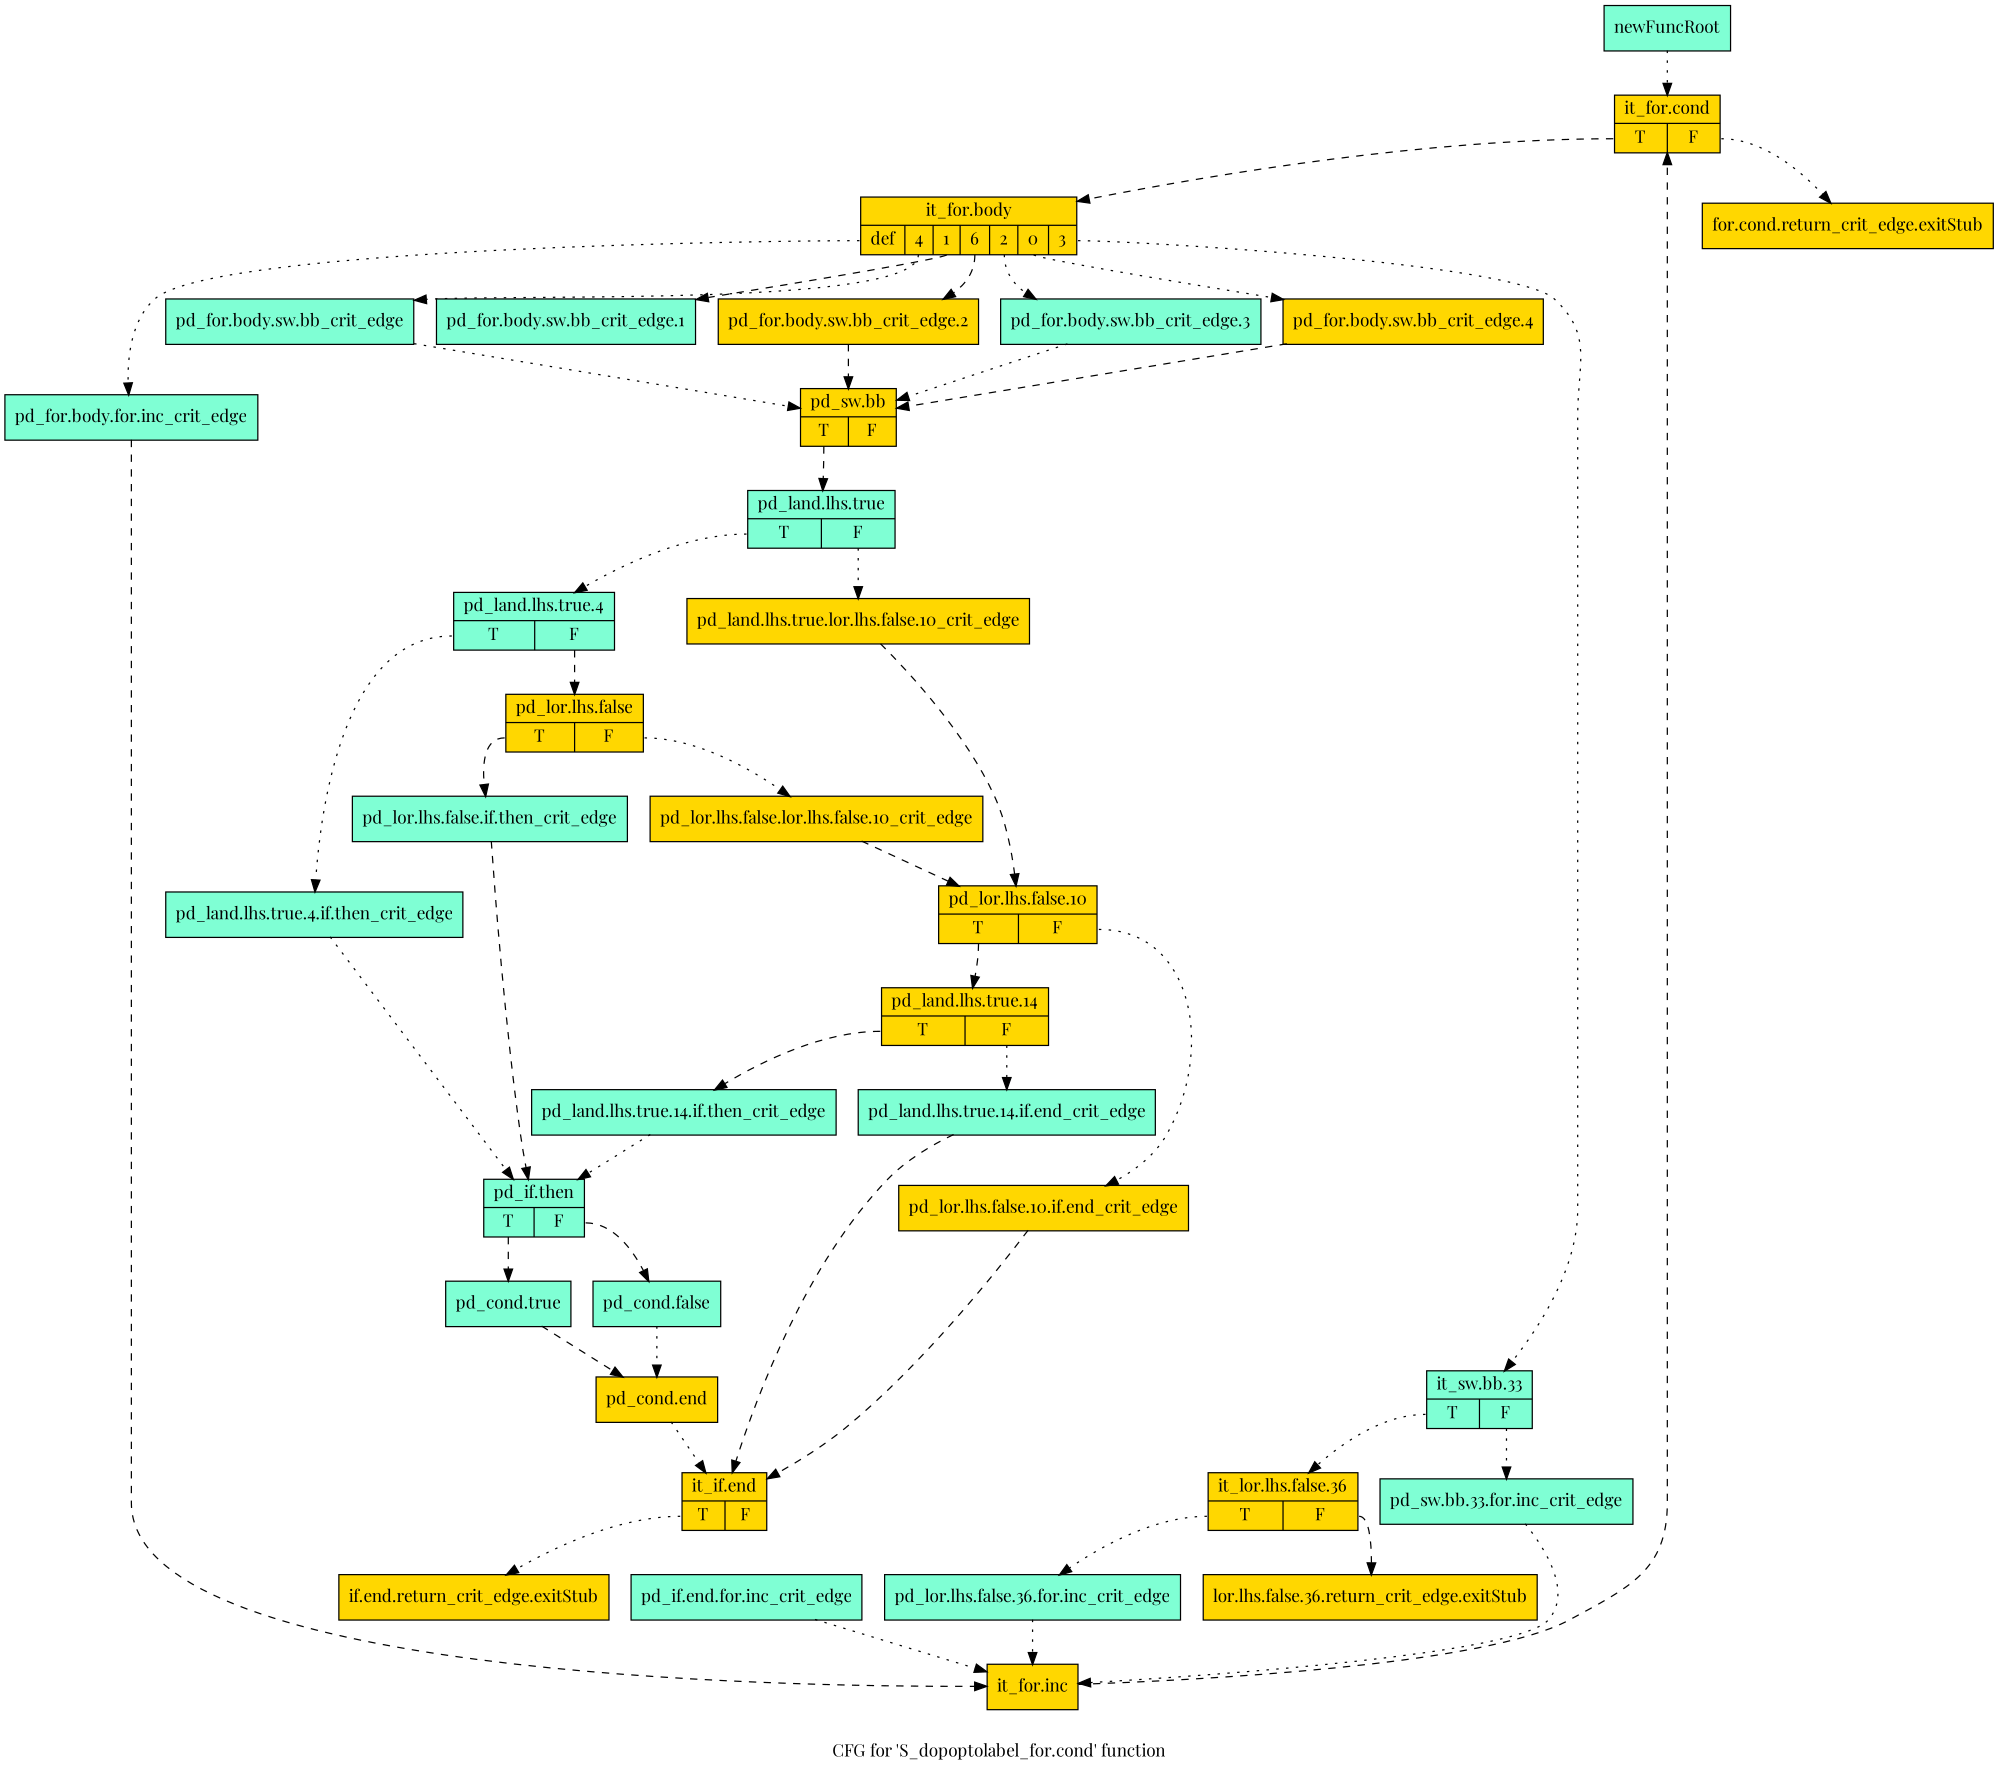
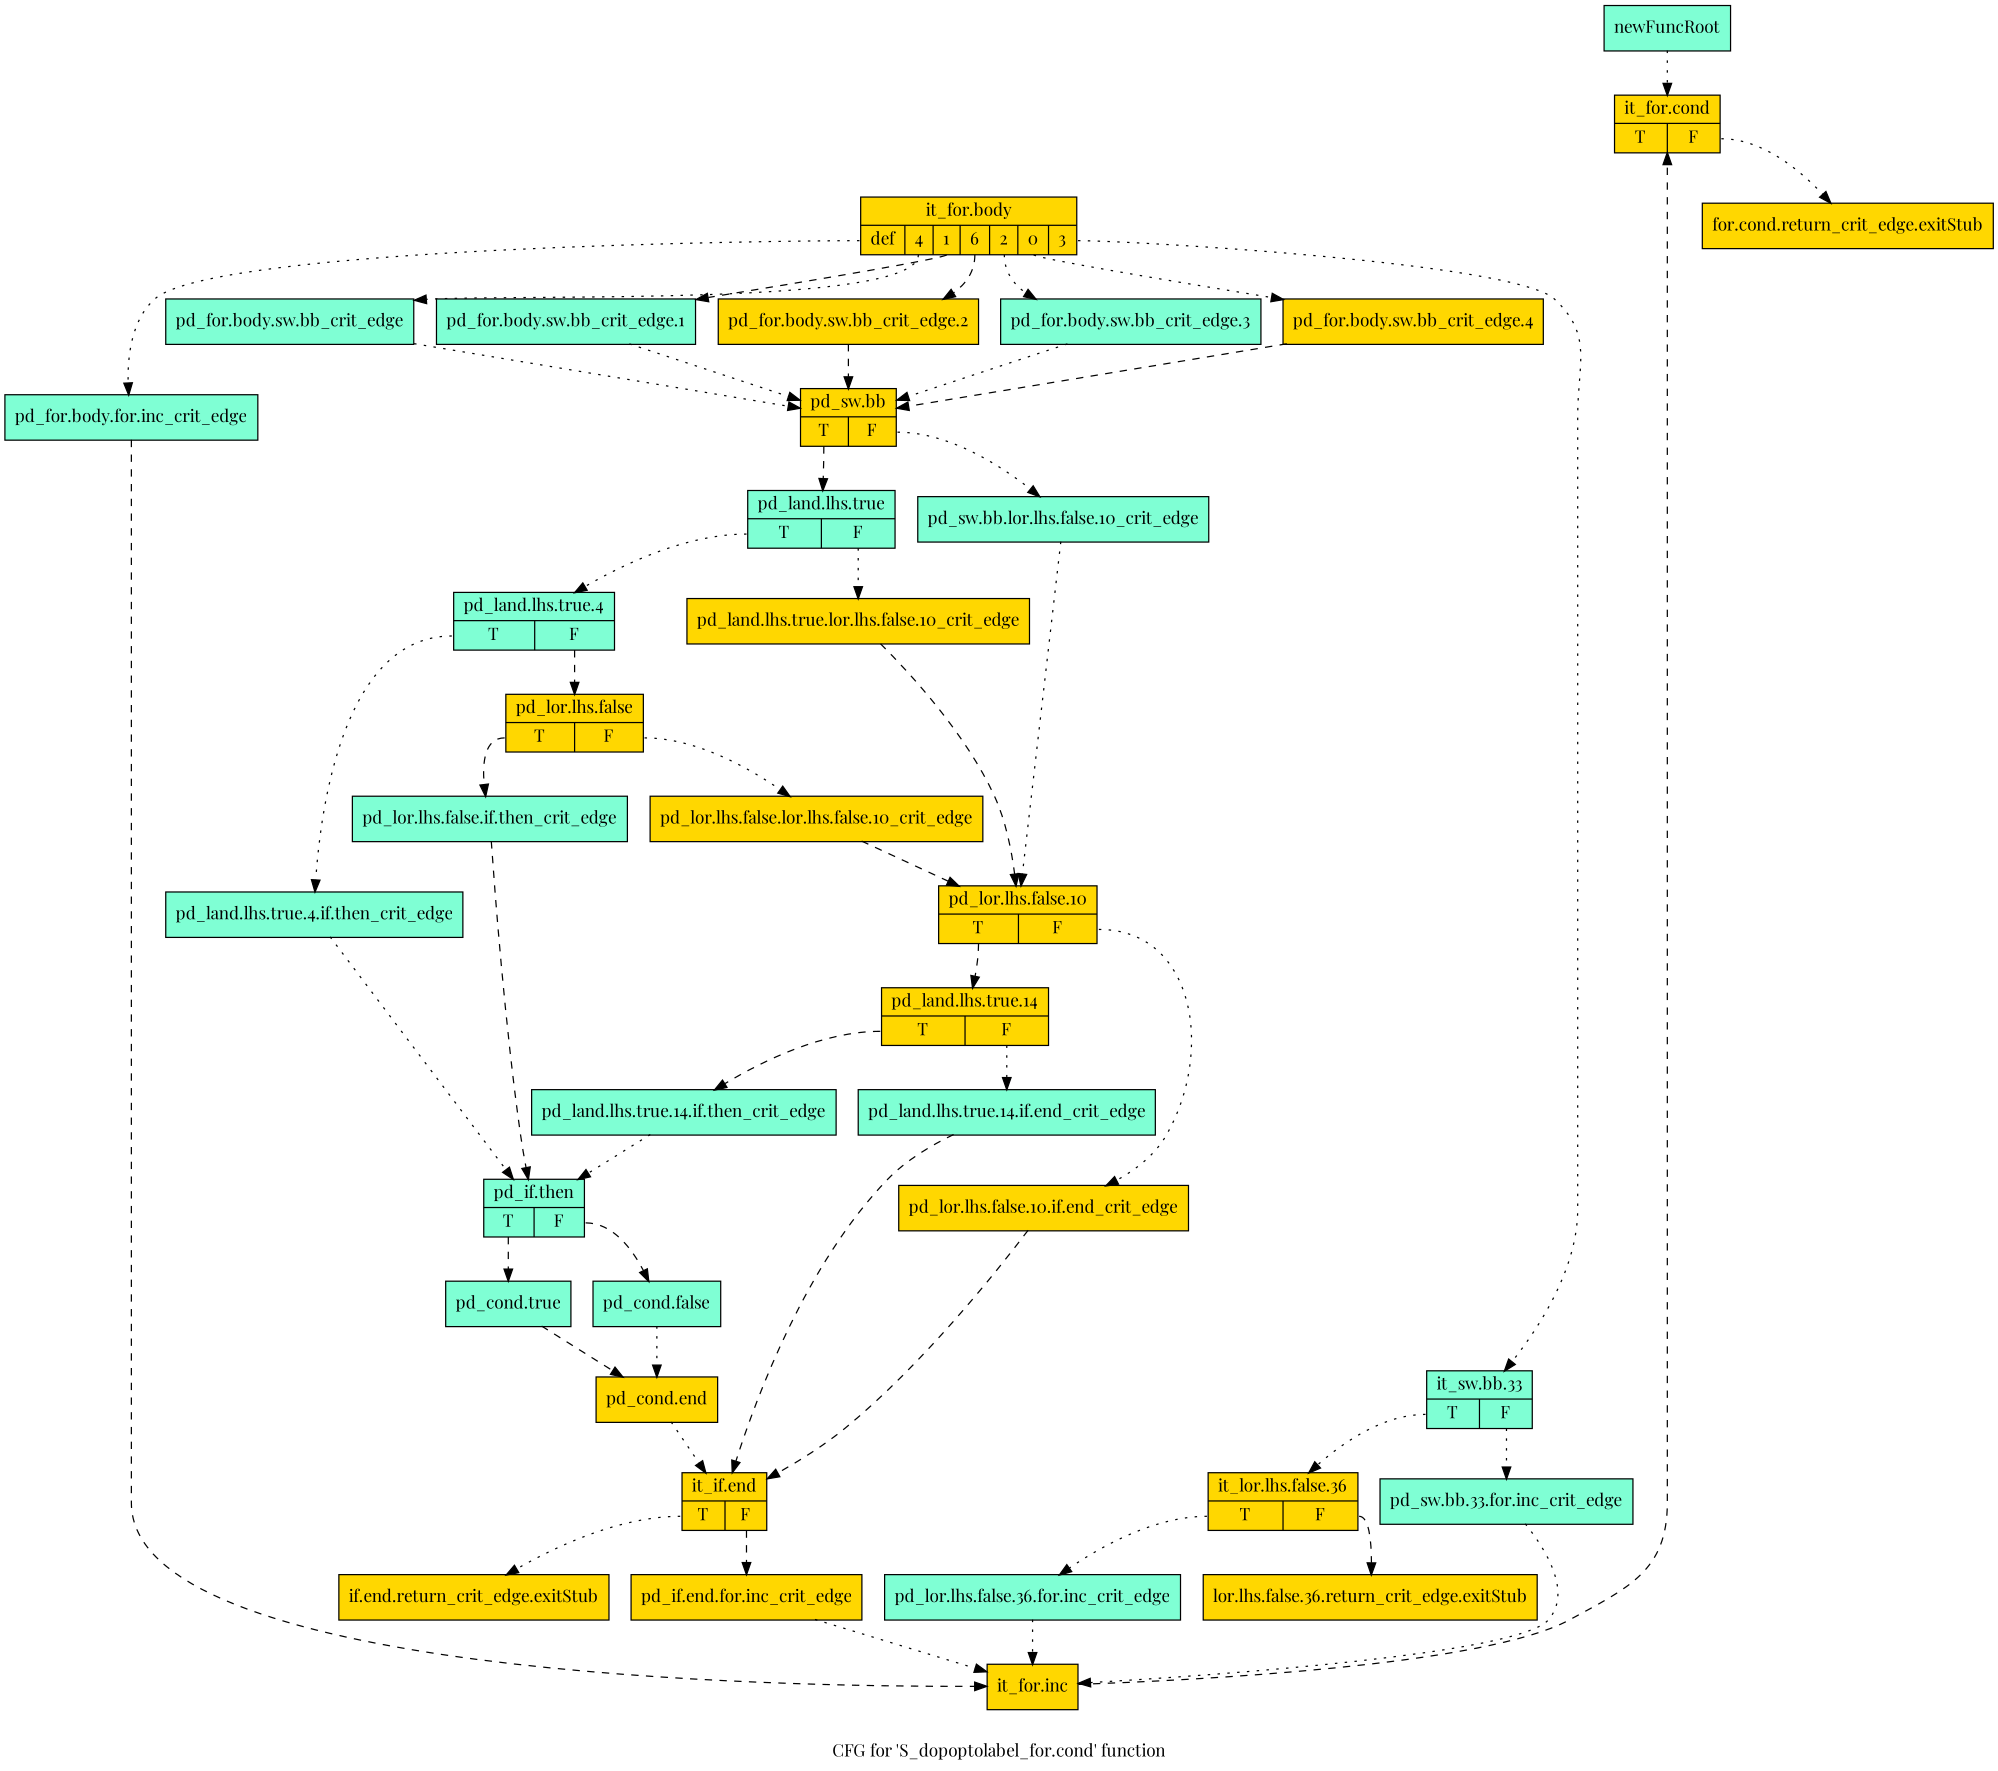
(1350, 157) -> none
none -> (709, 370)
none -> (1063, 519)
none -> (746, 1546)
(746, 1597) -> (746, 1597)
